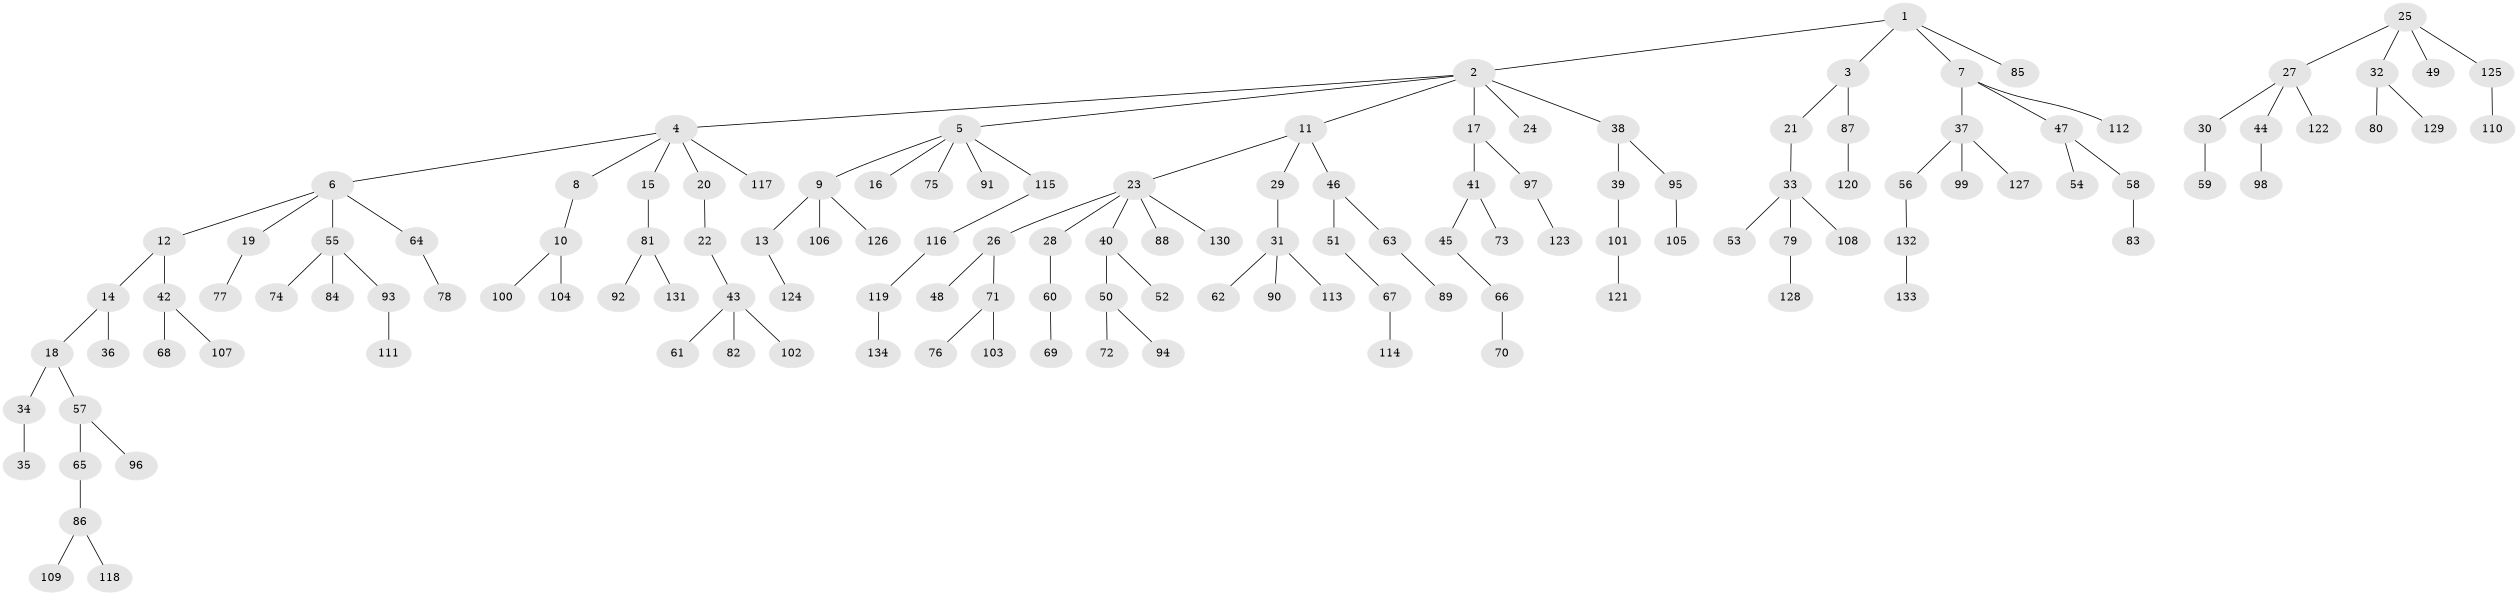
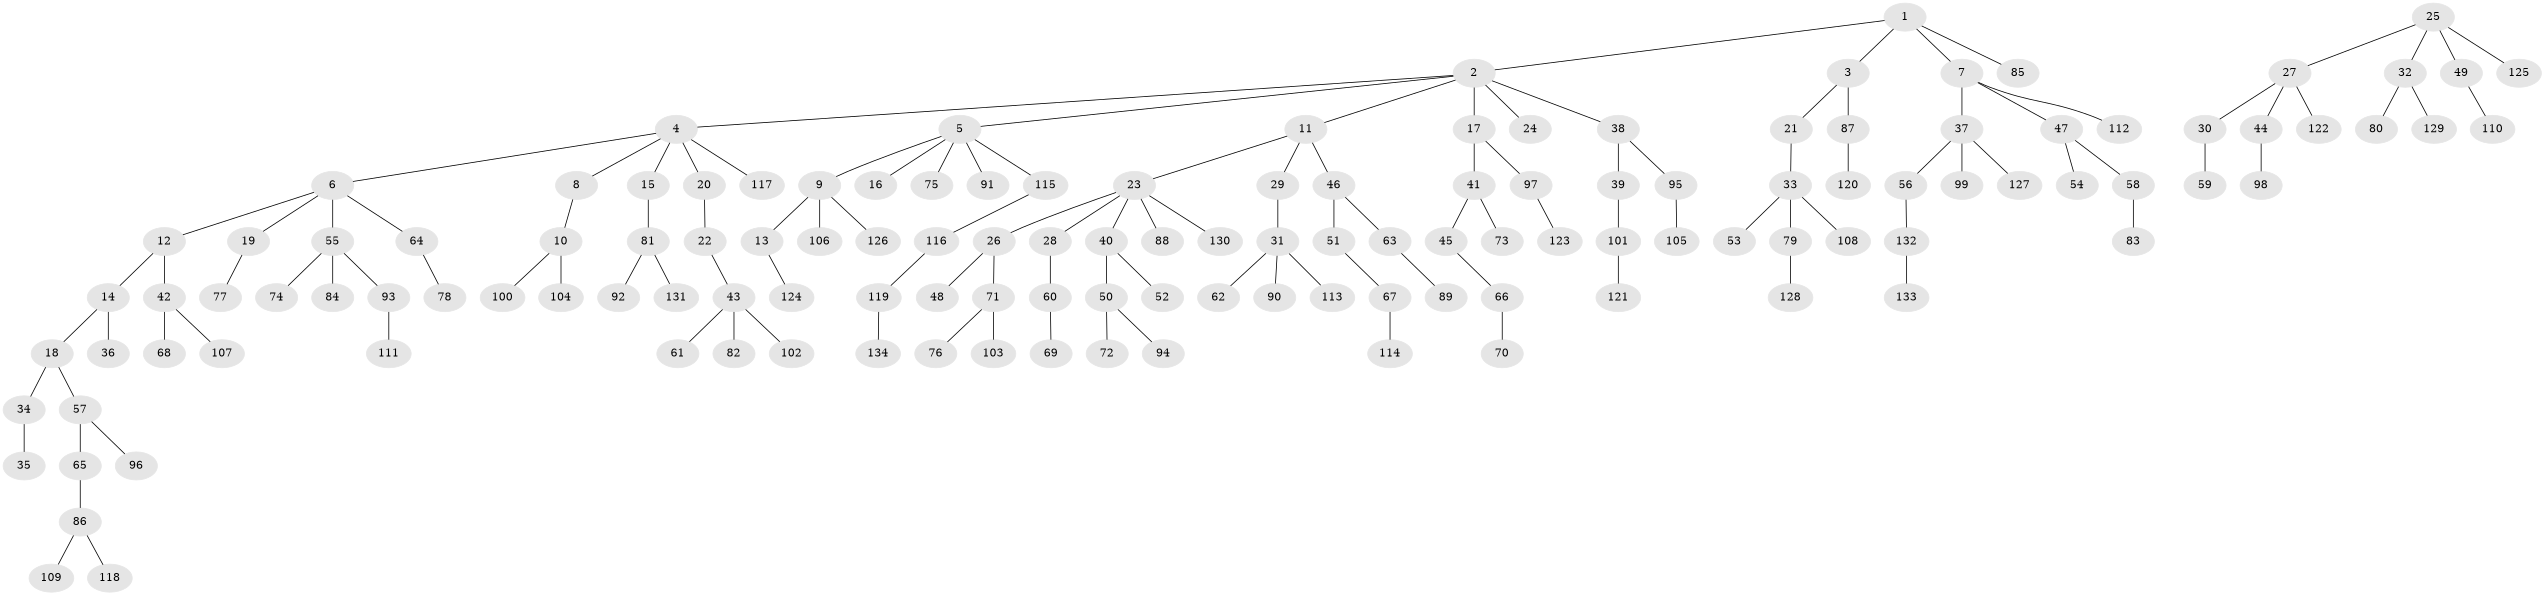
(2492, 101) -> (2477, 101)
